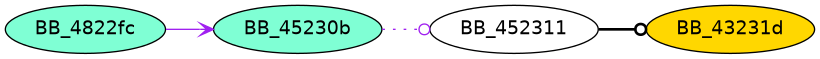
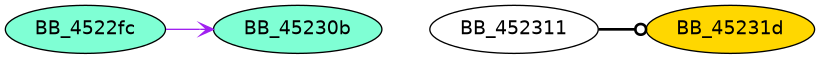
(85, 29) -> (85, 29)
(401, 29) -> none
(730, 29) -> (730, 29)
